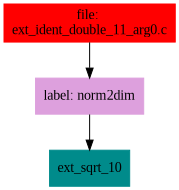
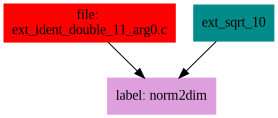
(90, 127) -> (201, 56)
